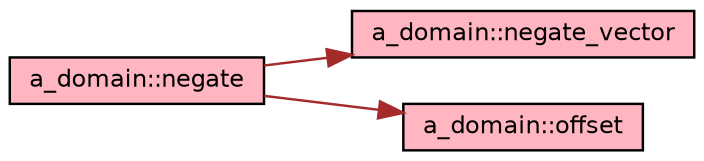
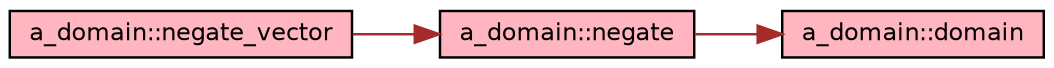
(296, 62) -> (383, 34)
(523, 127) -> (913, 34)
